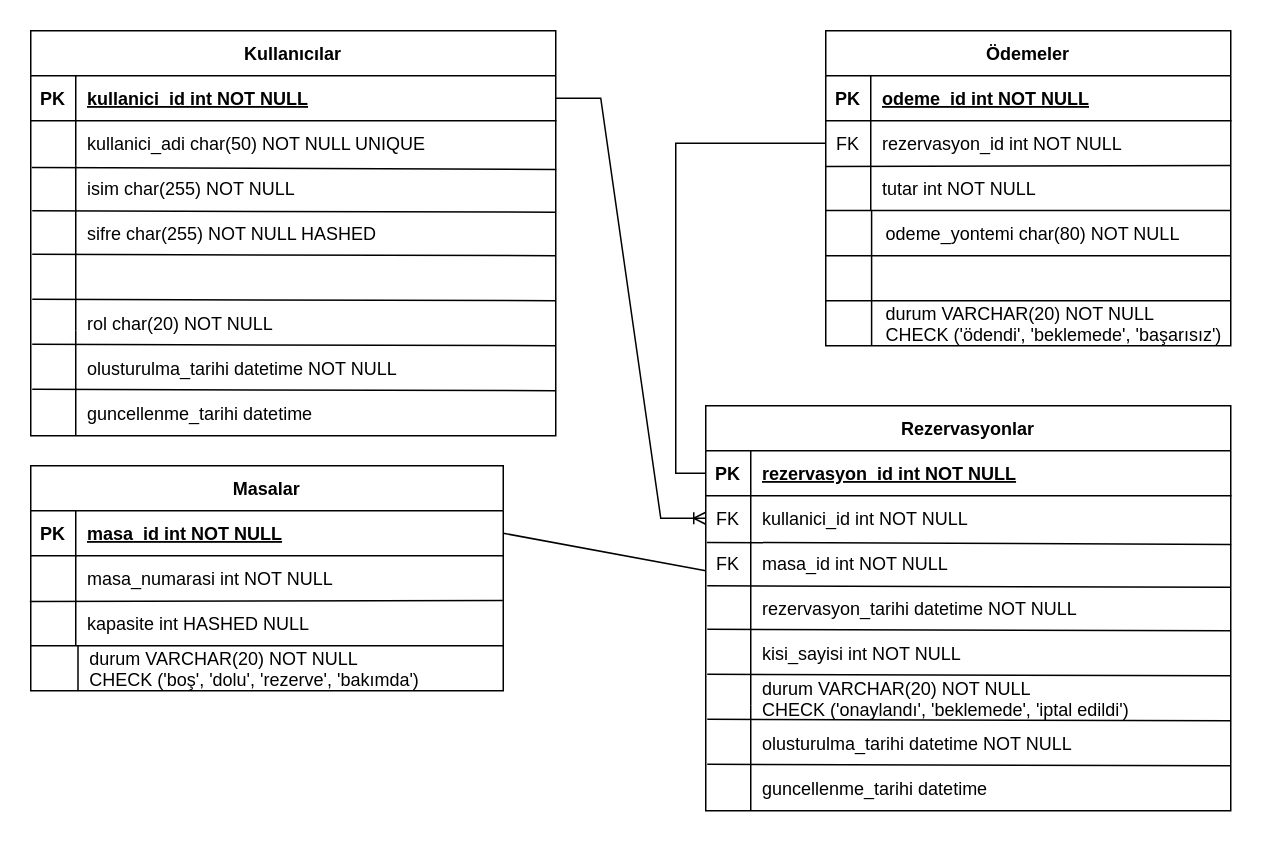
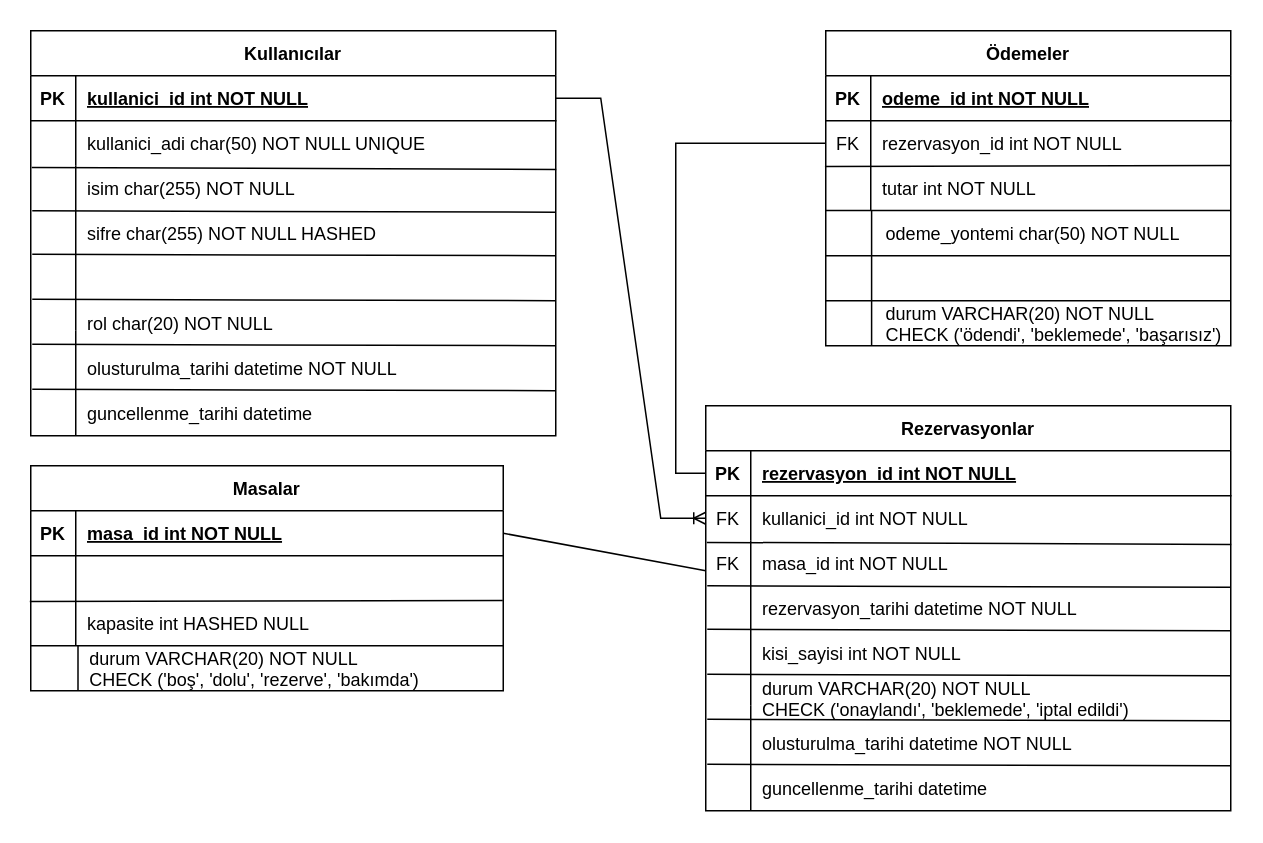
(1032, 234) -> (1032, 234)
(290, 578) -> none
